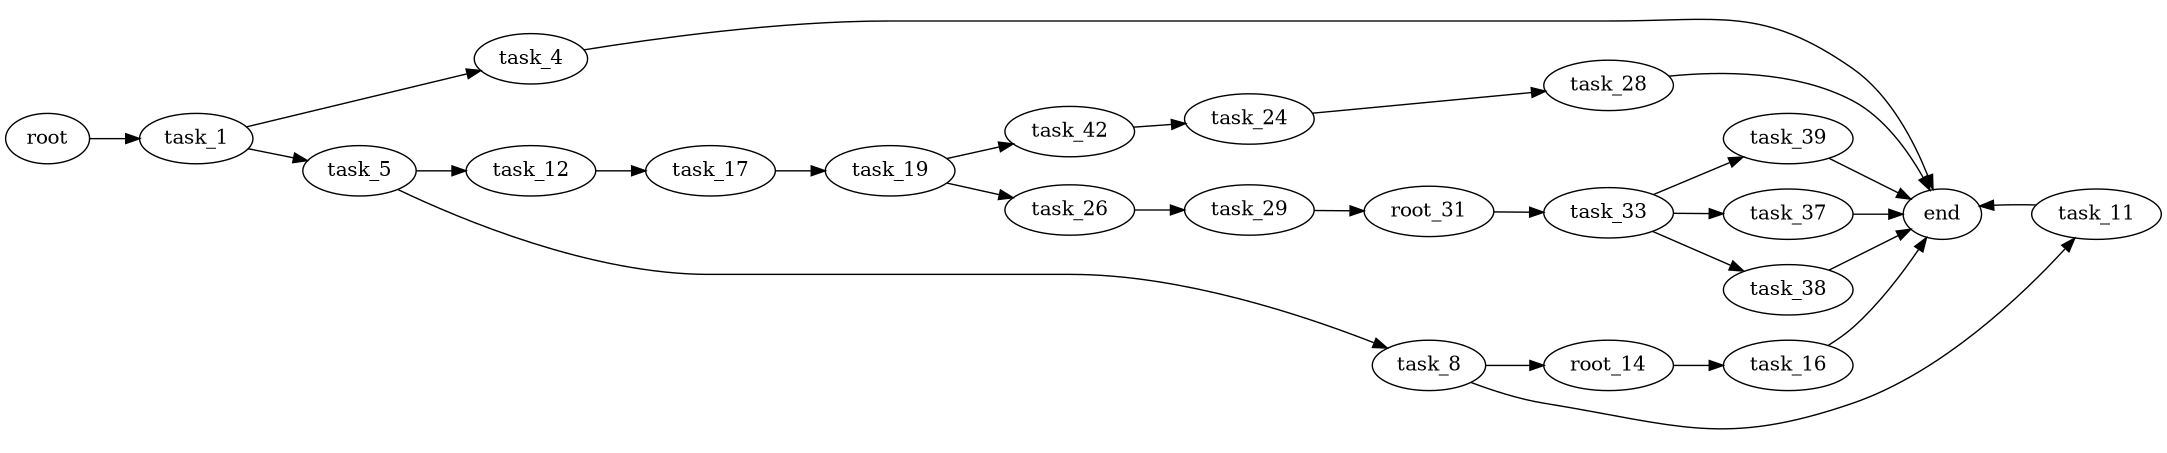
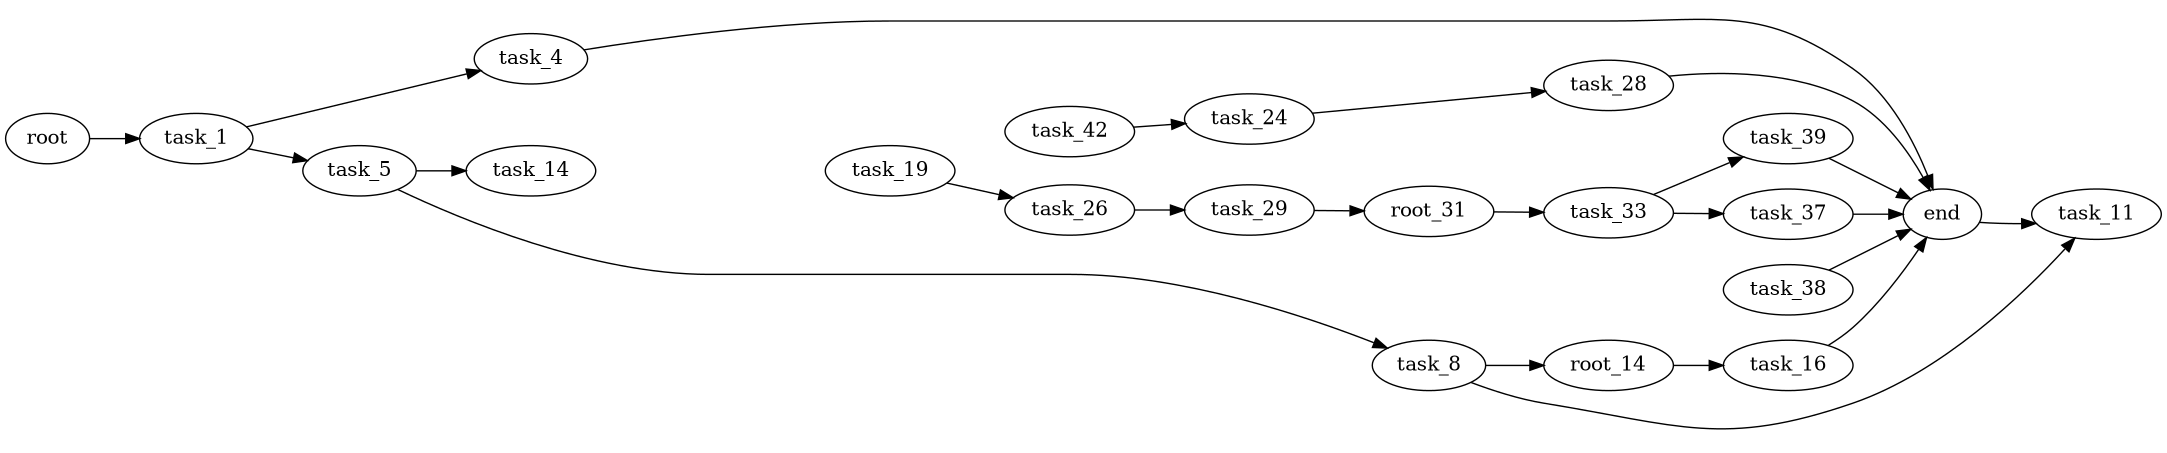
(973, 153) -> none
(531, 171) -> (531, 171)
(711, 171) -> none
(2015, 205) -> (2000, 223)
(1691, 248) -> none
